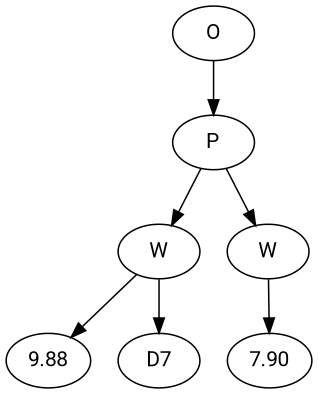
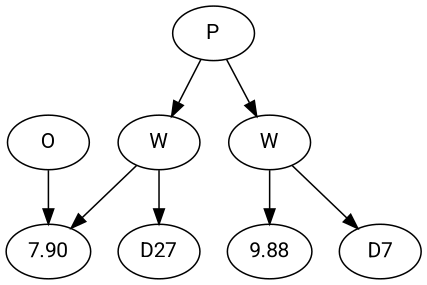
(214, 80) -> (48, 190)
none -> (159, 252)
